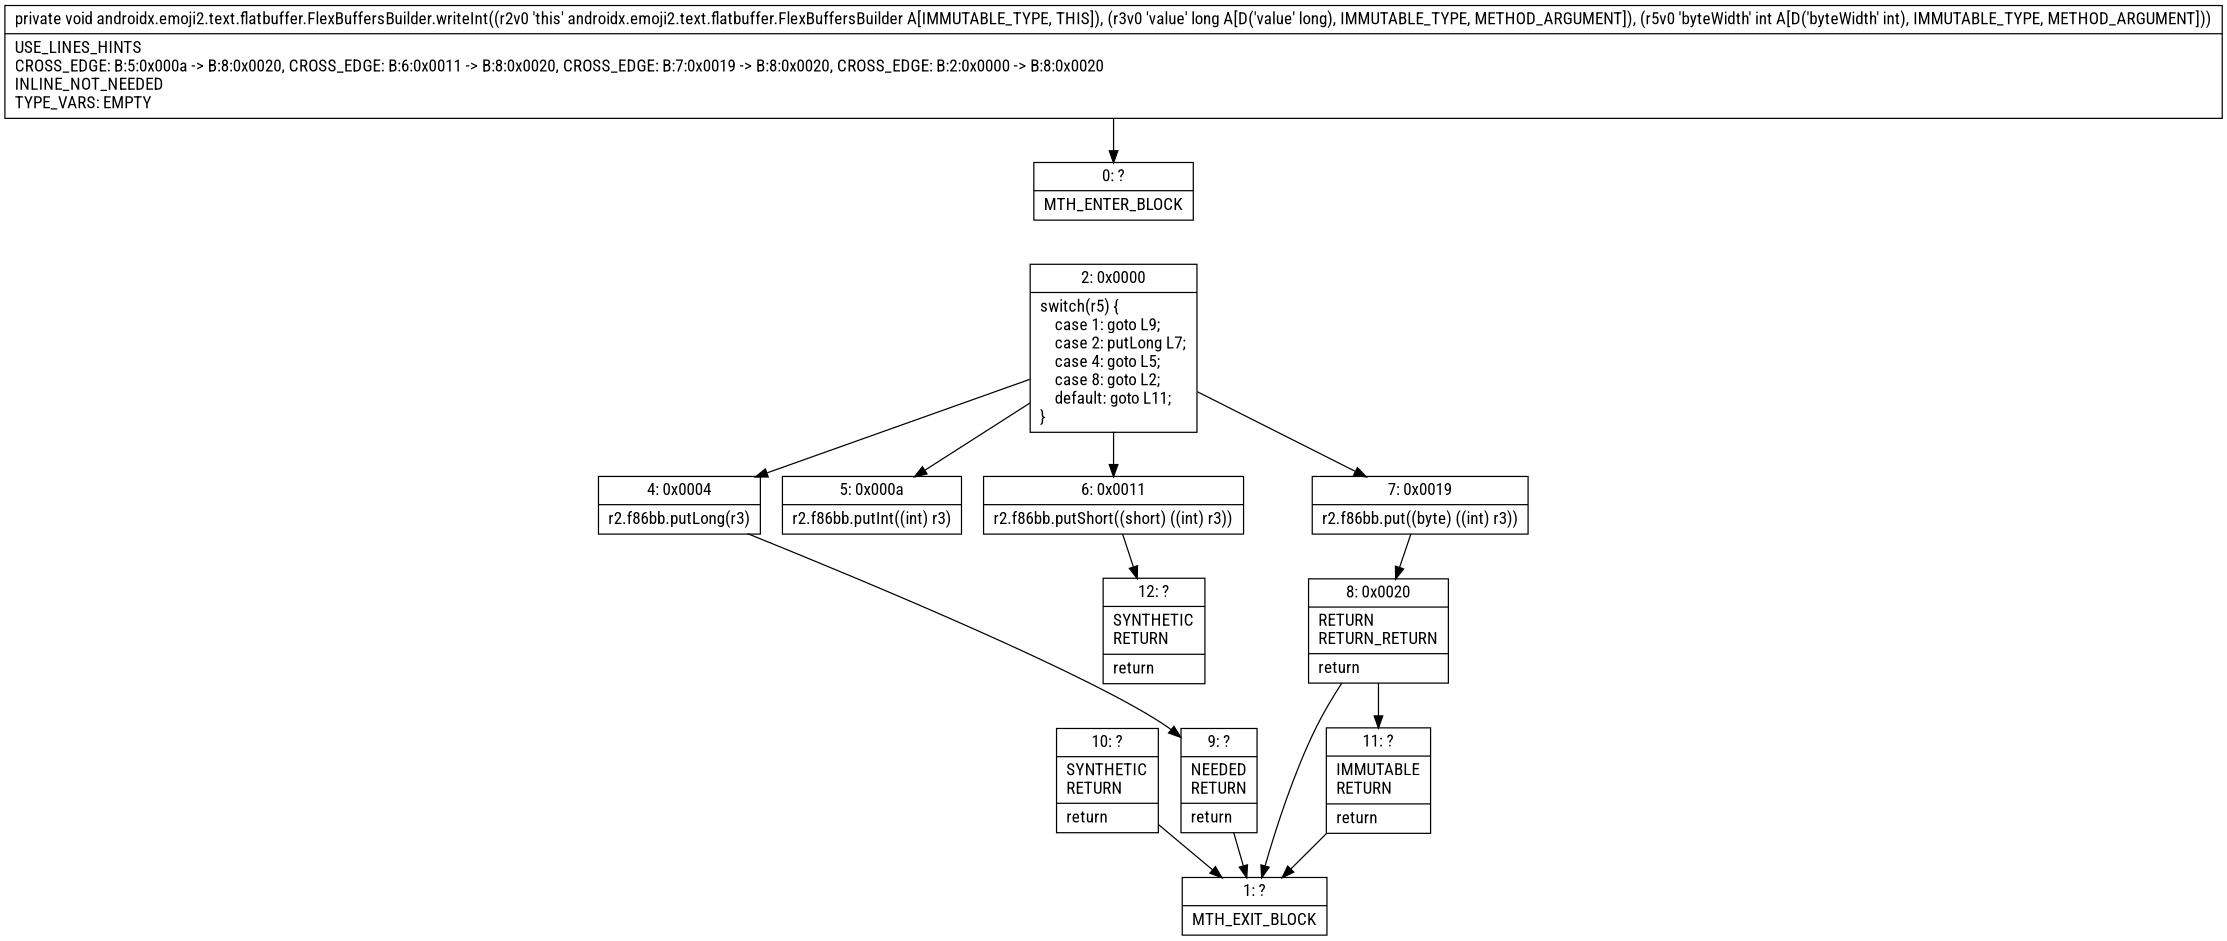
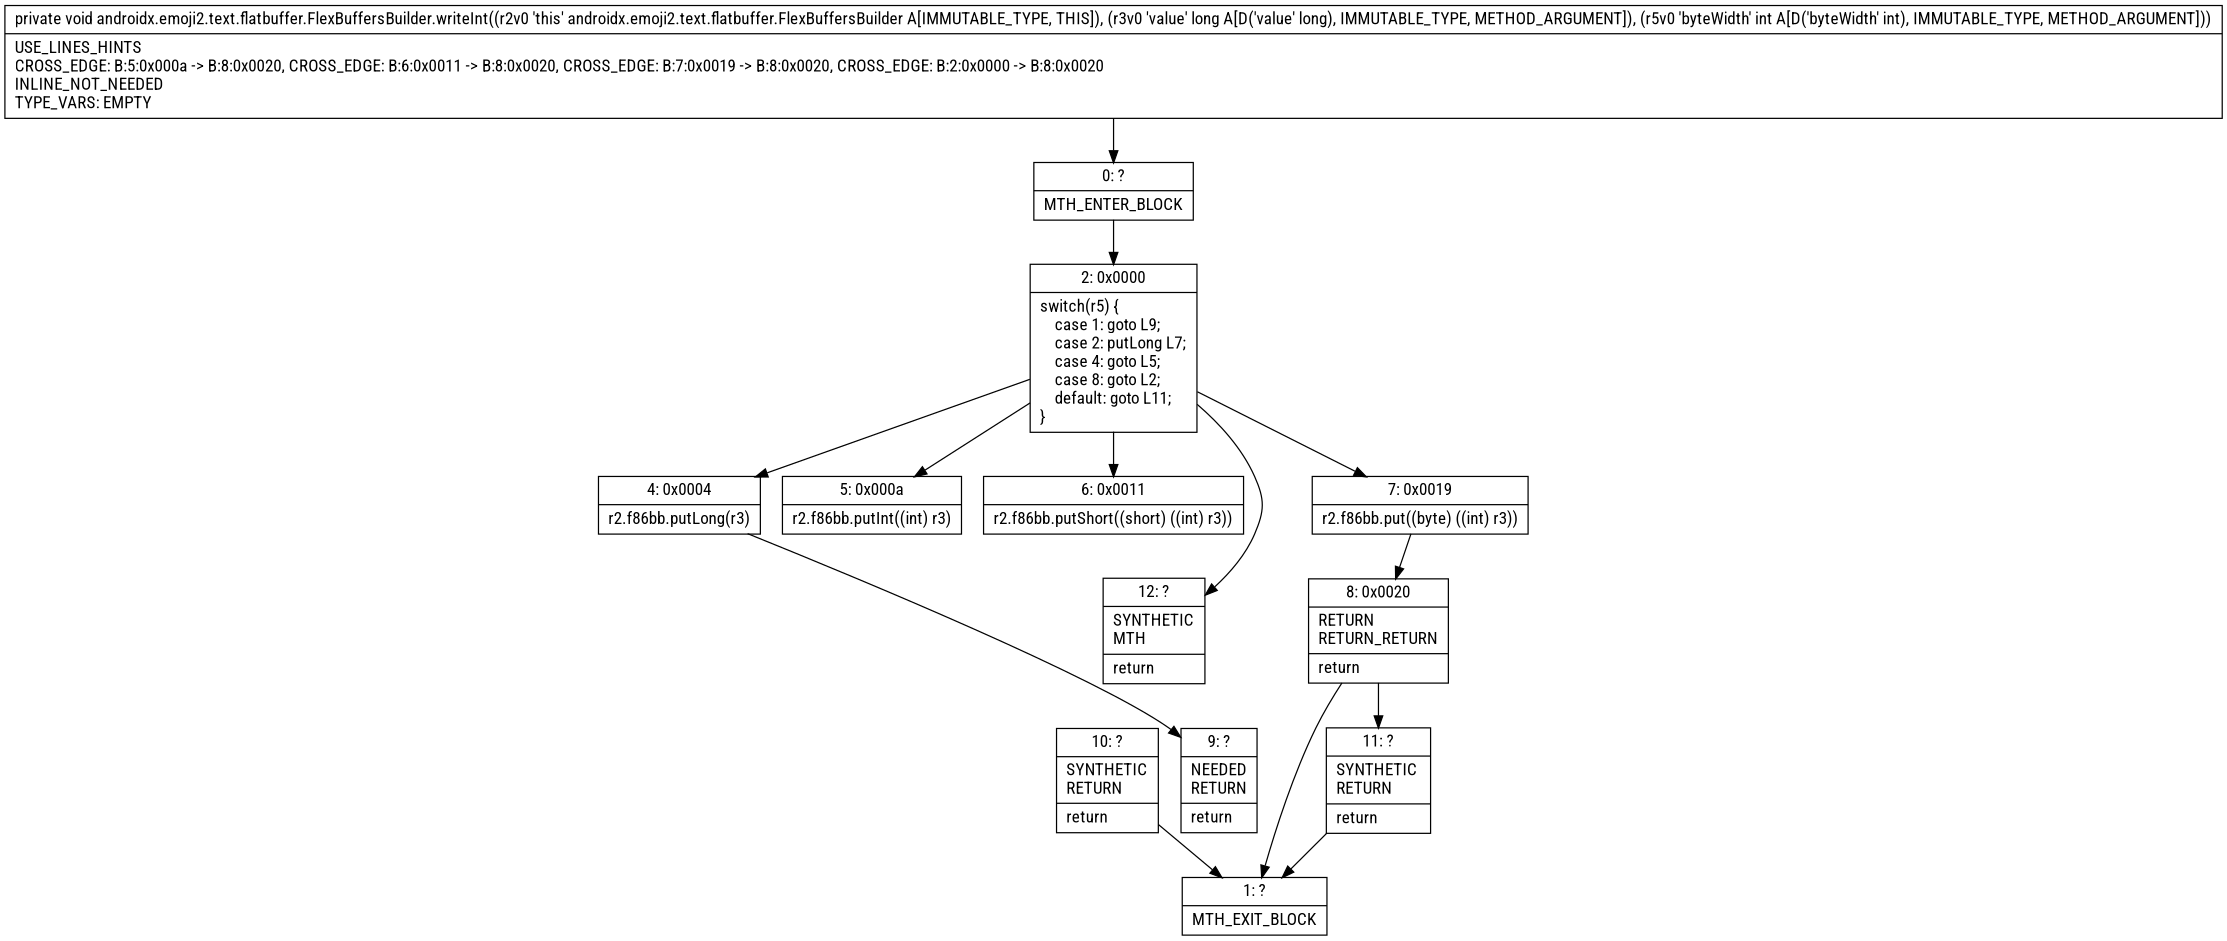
none -> (1114, 236)
(1128, 550) -> (1260, 492)
(1141, 639) -> (1130, 639)
(1378, 770) -> (1377, 770)
(1238, 849) -> none
